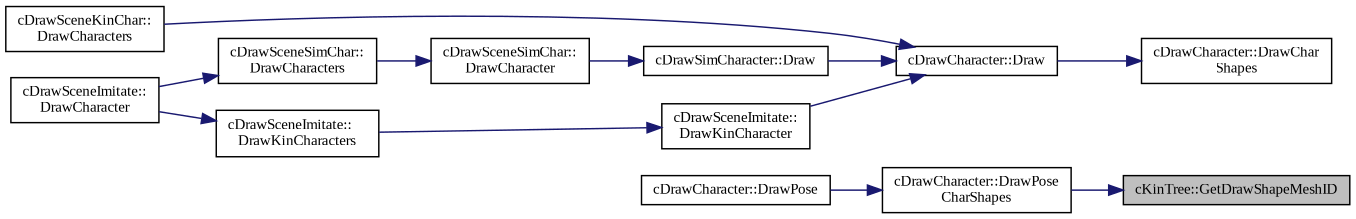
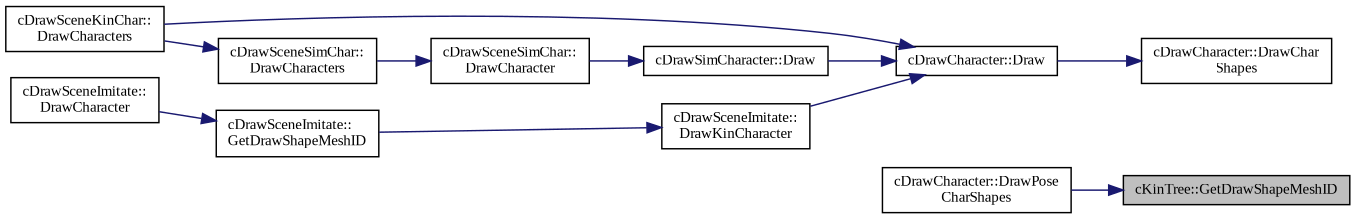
(181, 82) -> (184, 44)
(298, 134) -> (298, 134)
(736, 190) -> none
